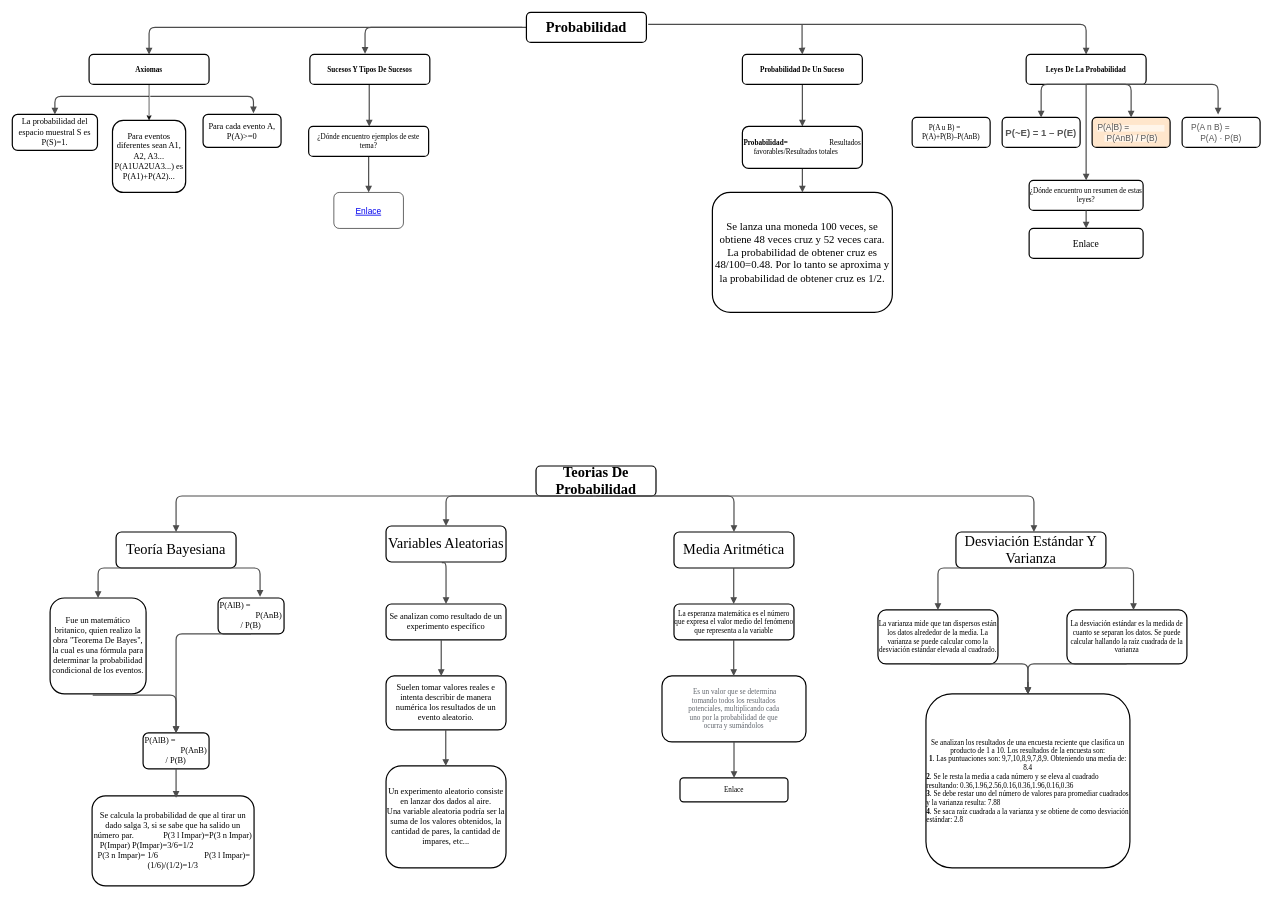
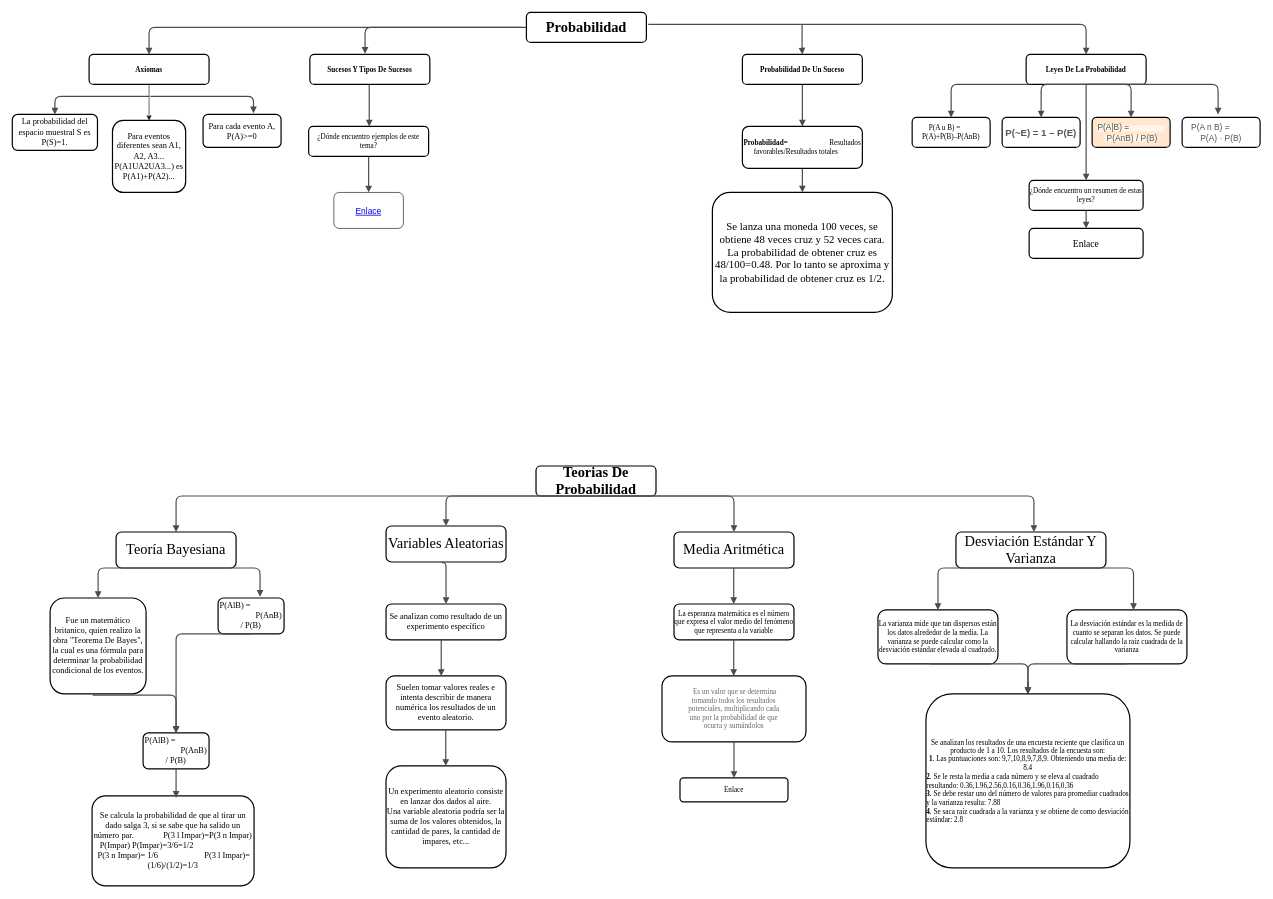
none -> (979, 84)
